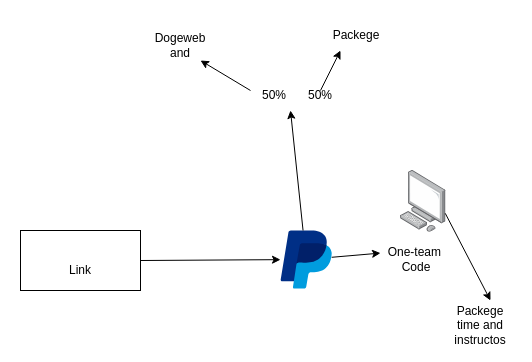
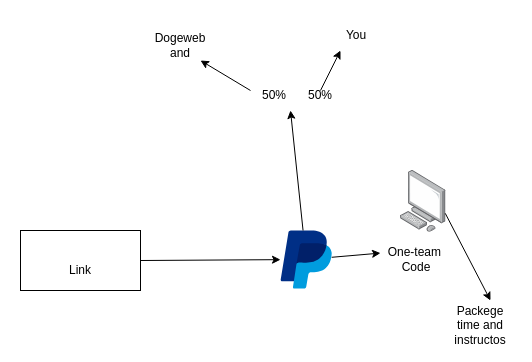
(357, 36) -> (357, 36)
